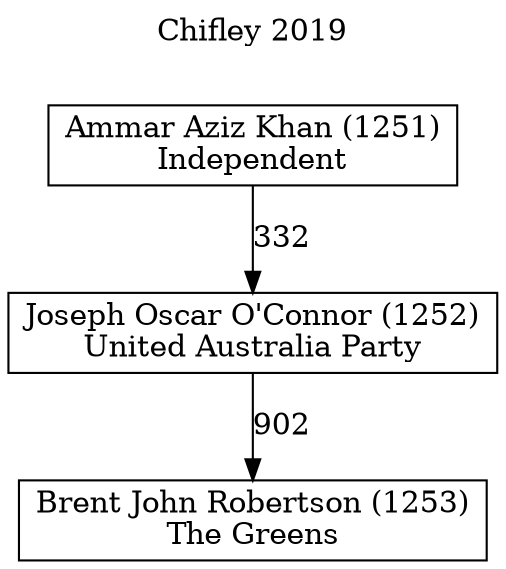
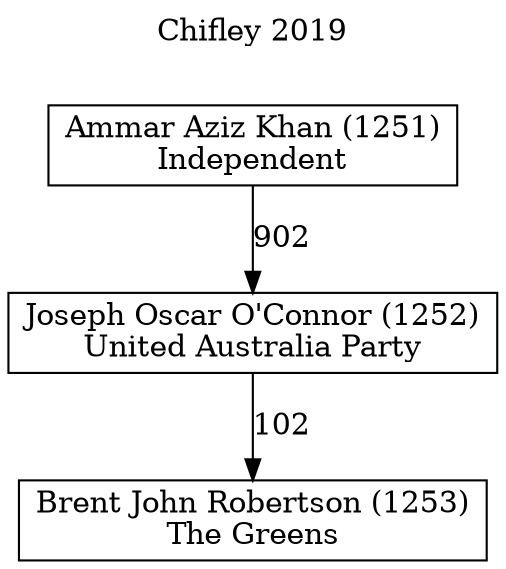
(282, 239) -> (282, 239)
(282, 427) -> (282, 427)
